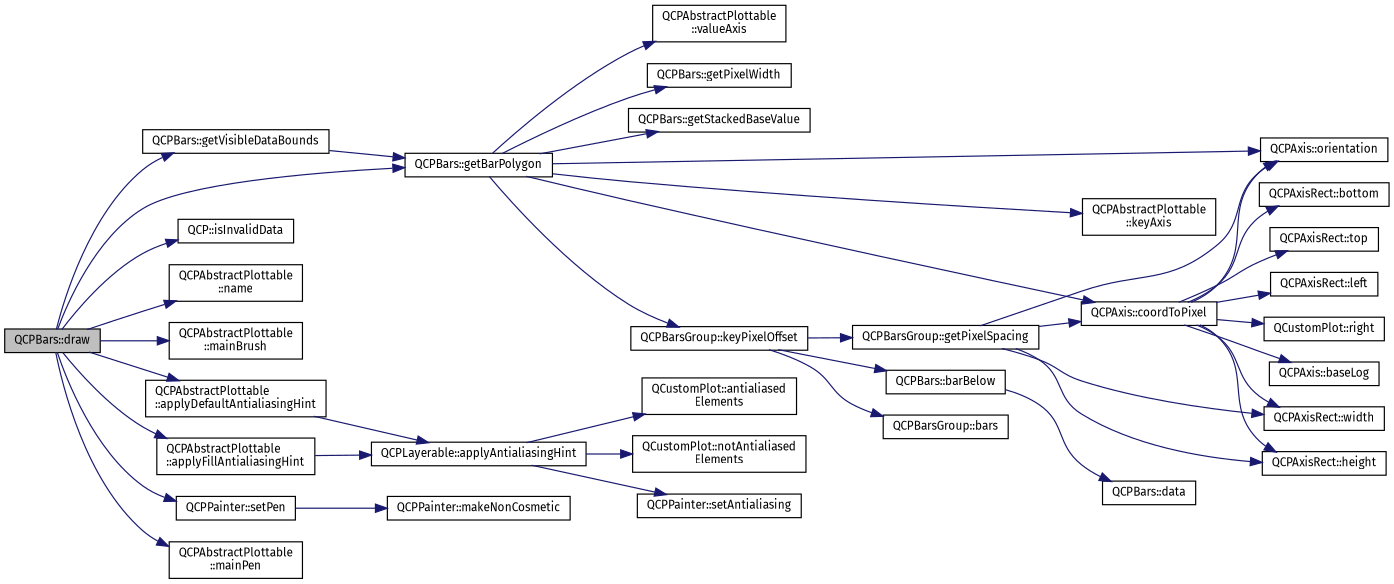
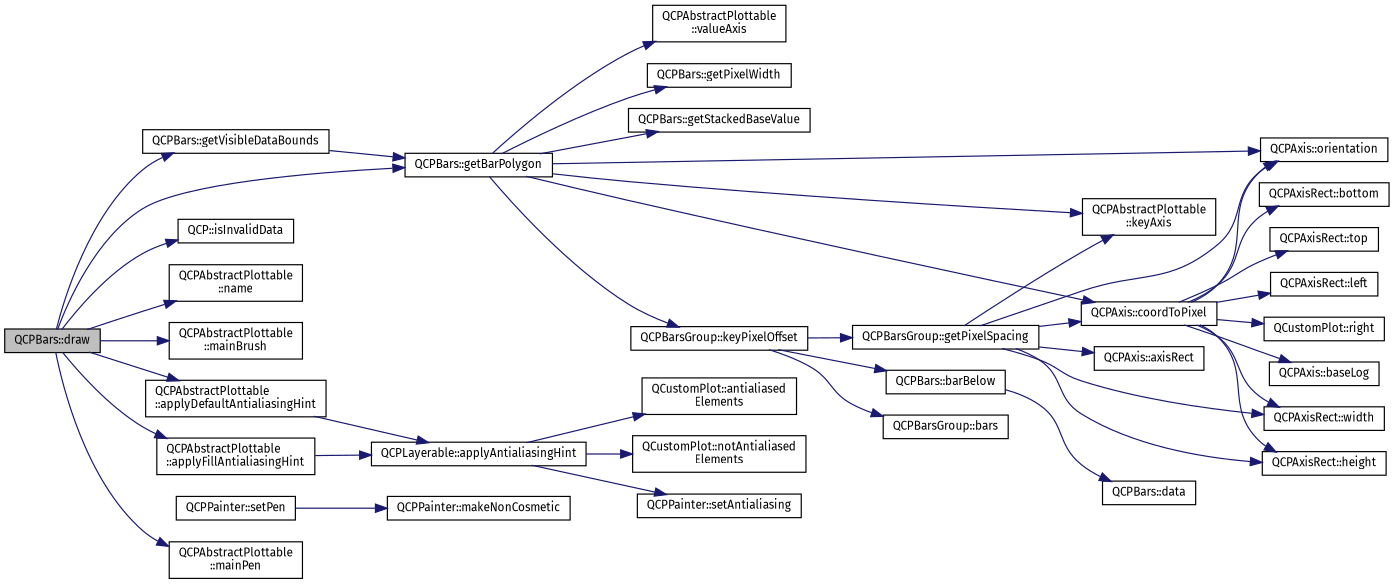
none -> (1033, 282)
none -> (1149, 358)
(97, 436) -> none
